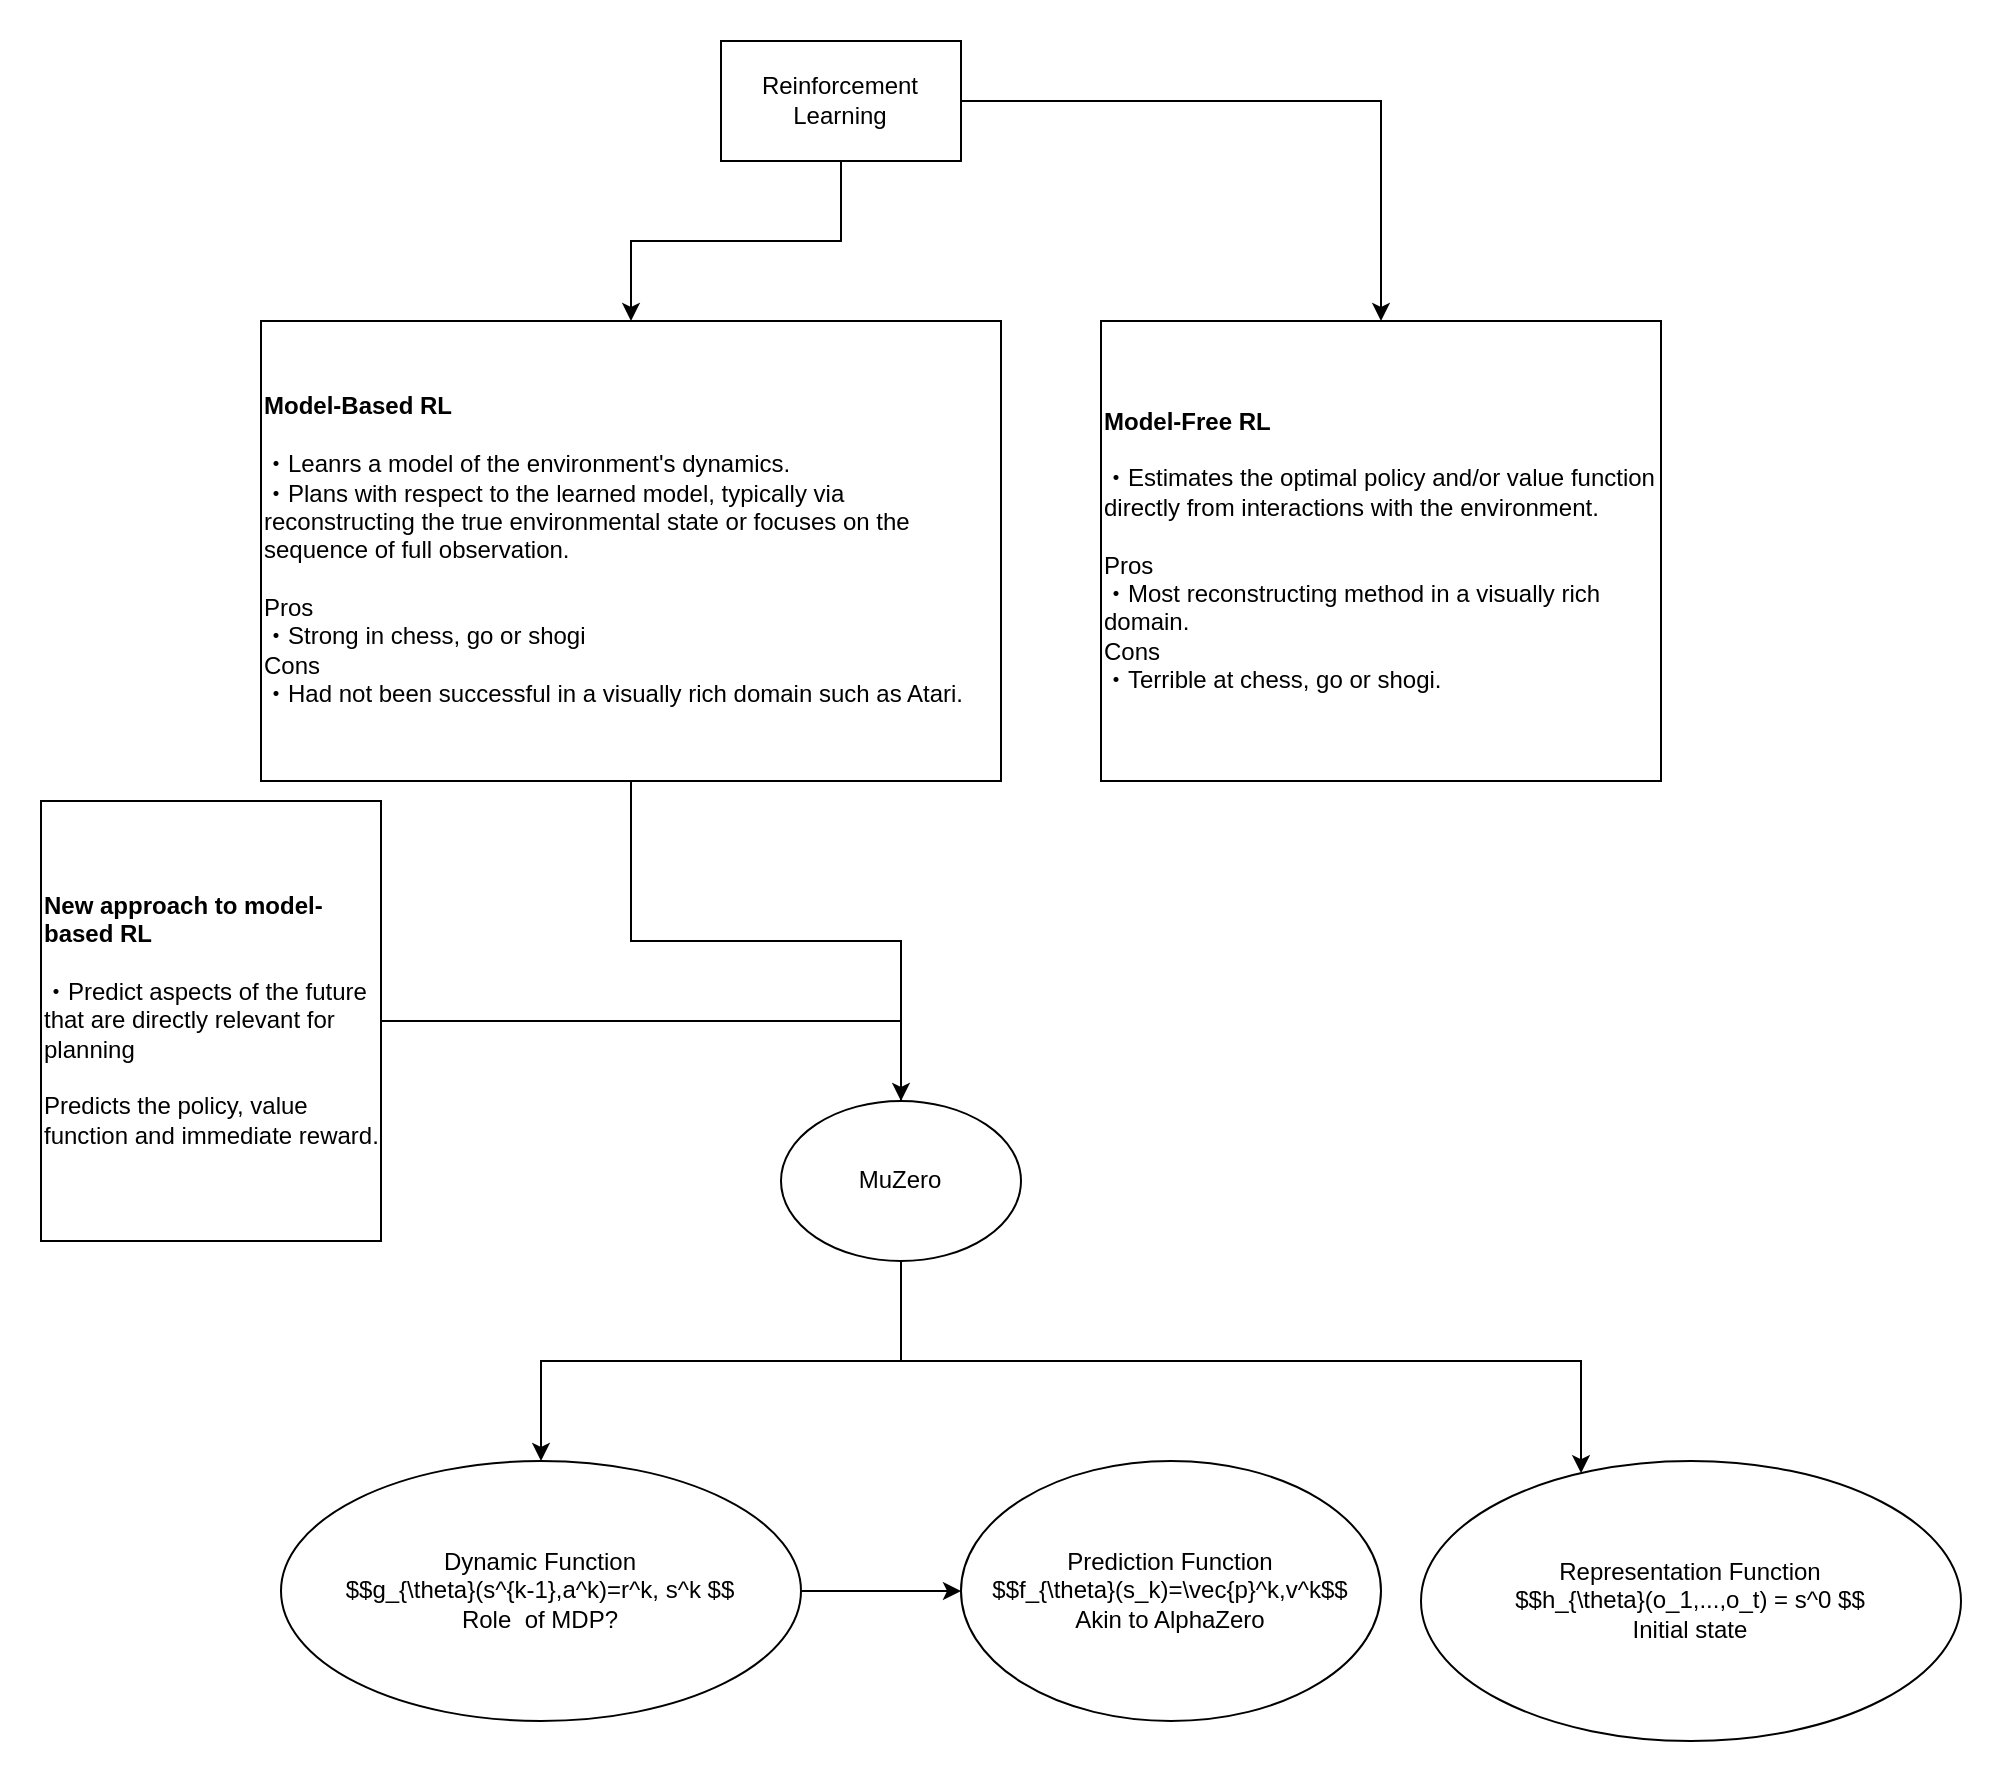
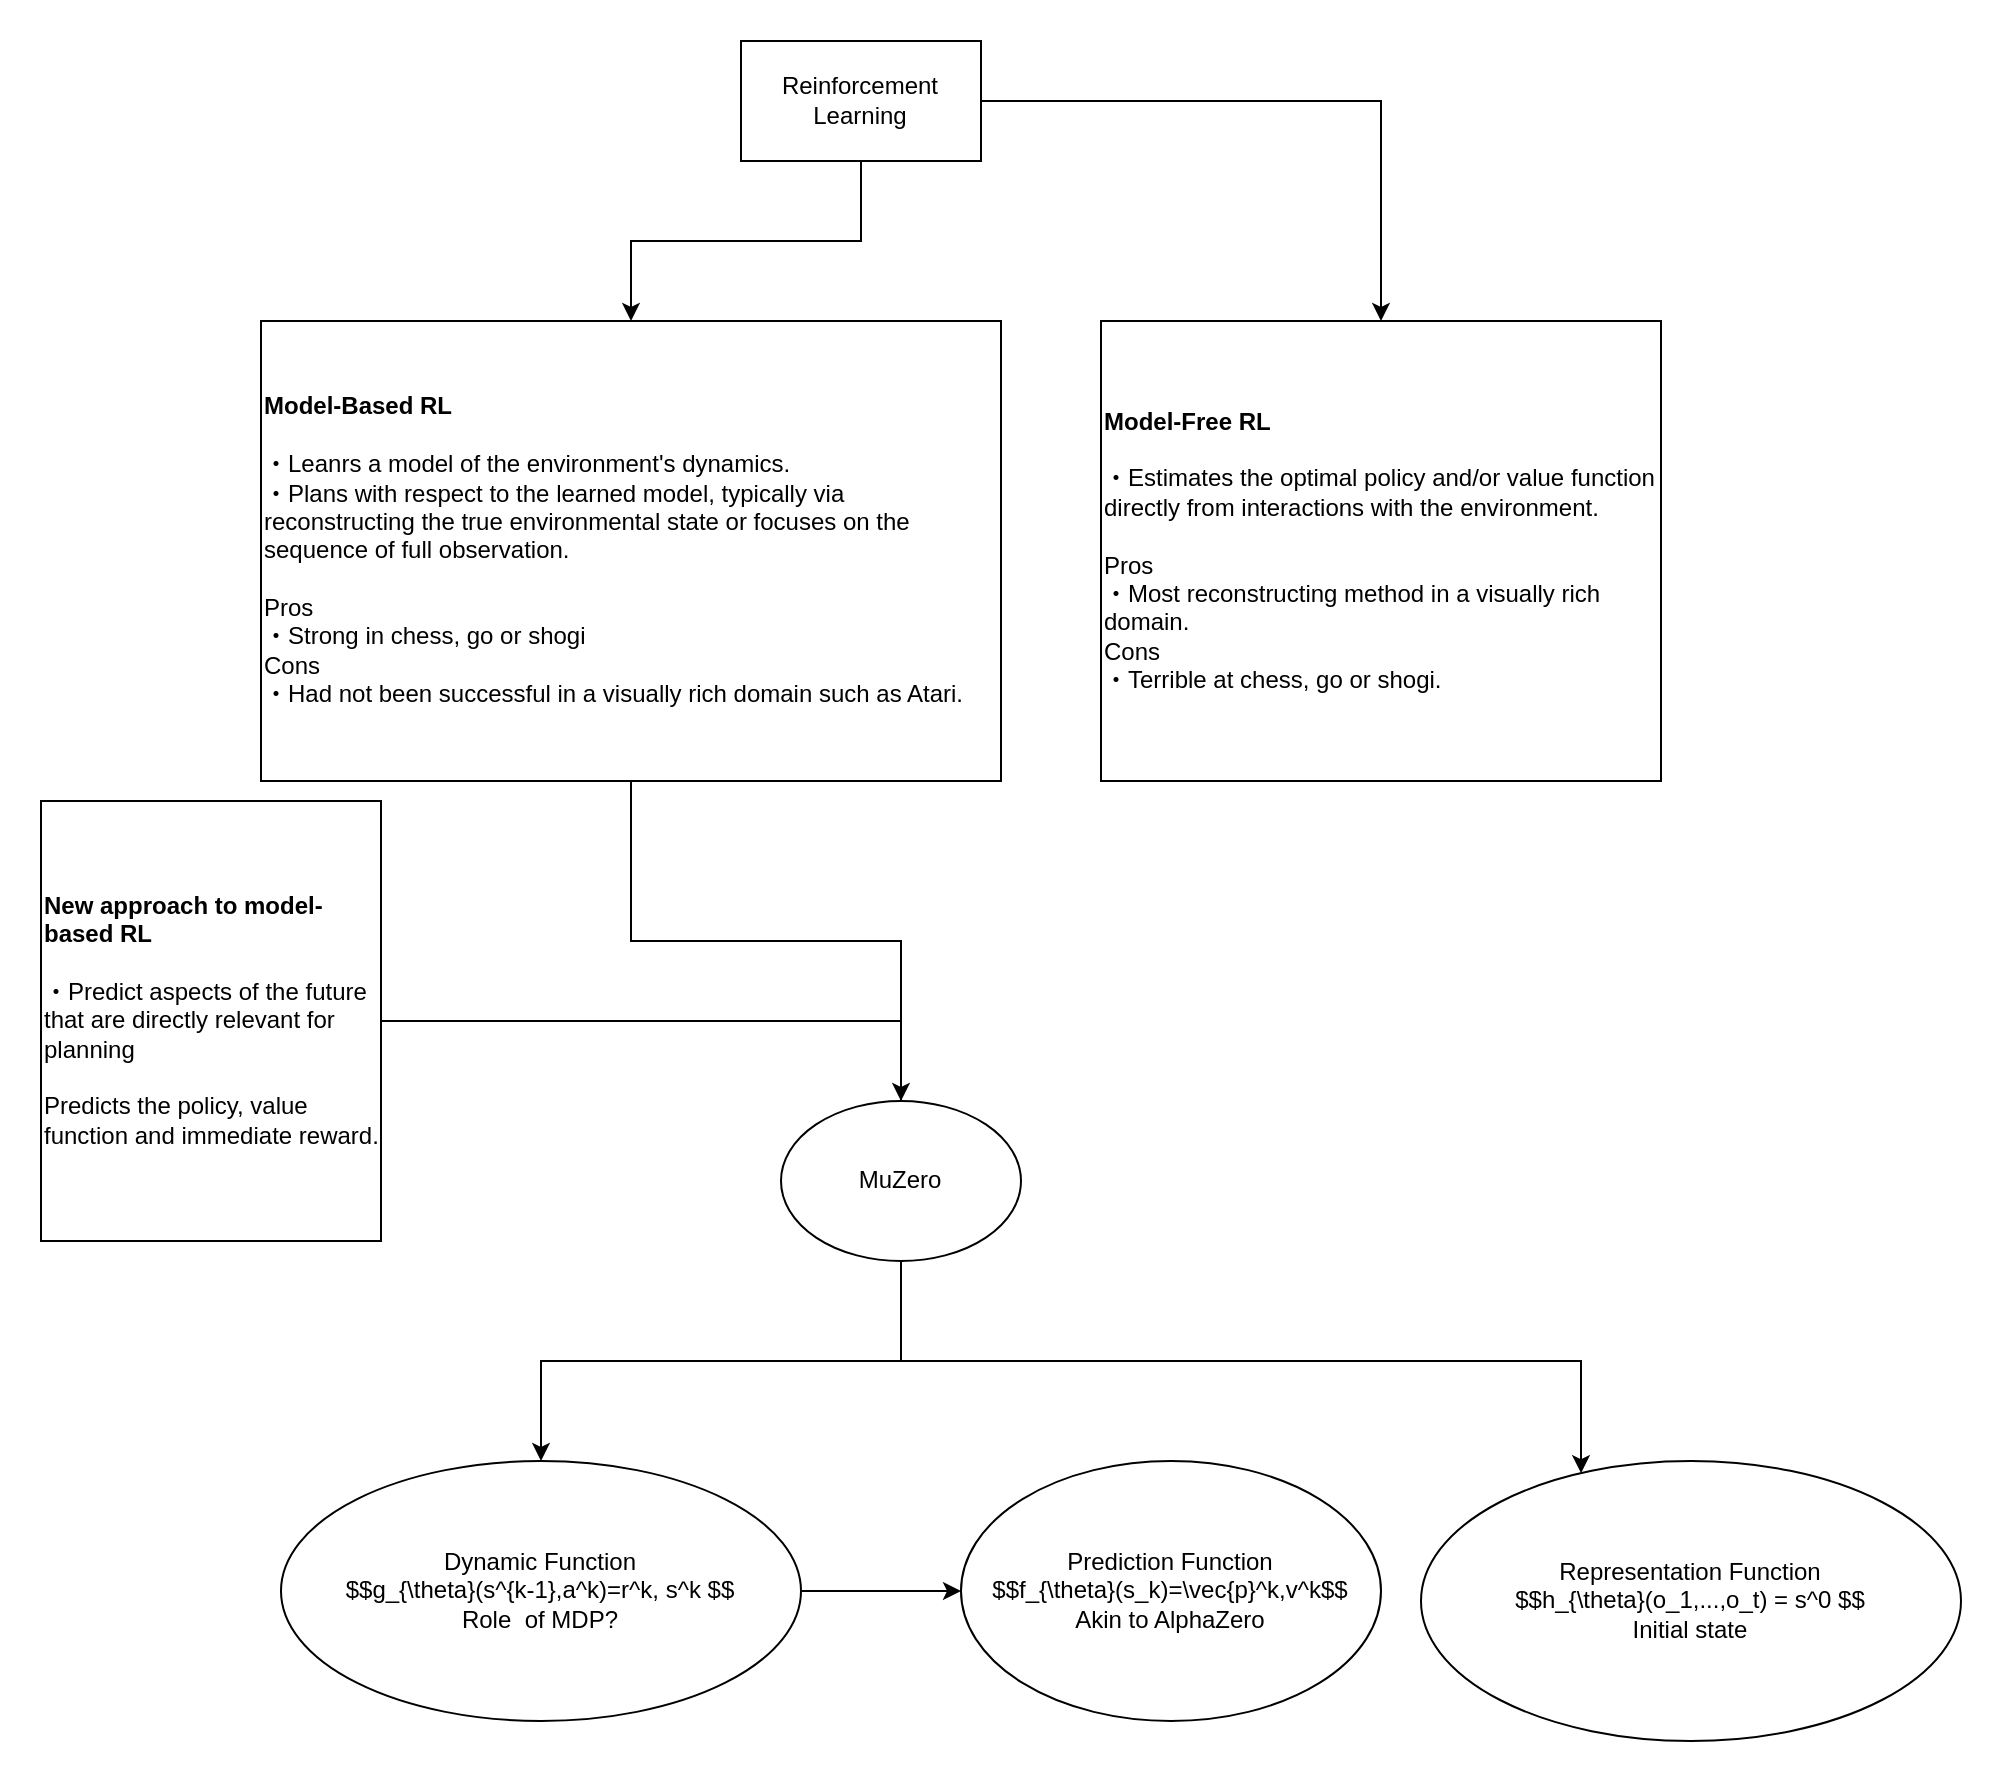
(841, 101) -> (861, 101)
